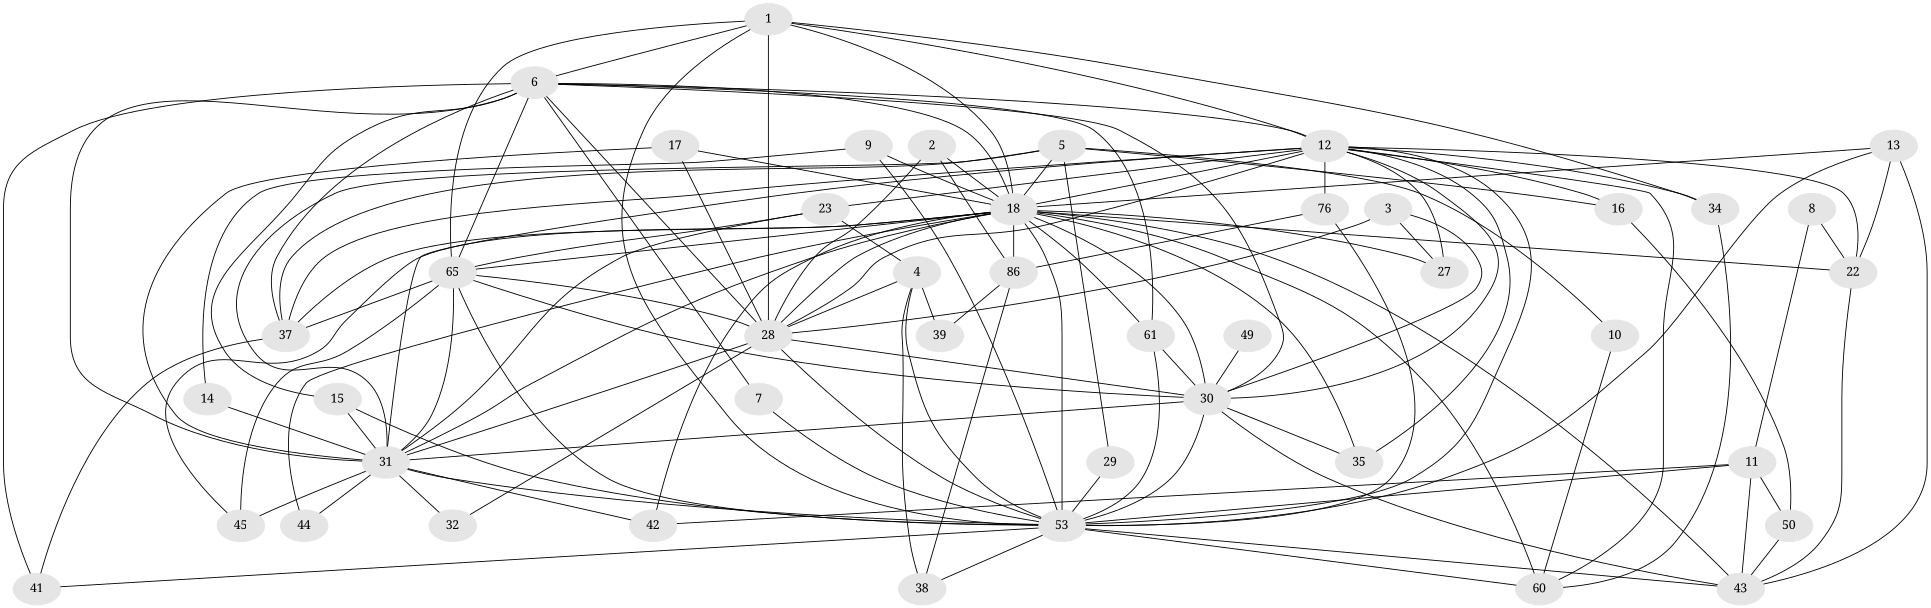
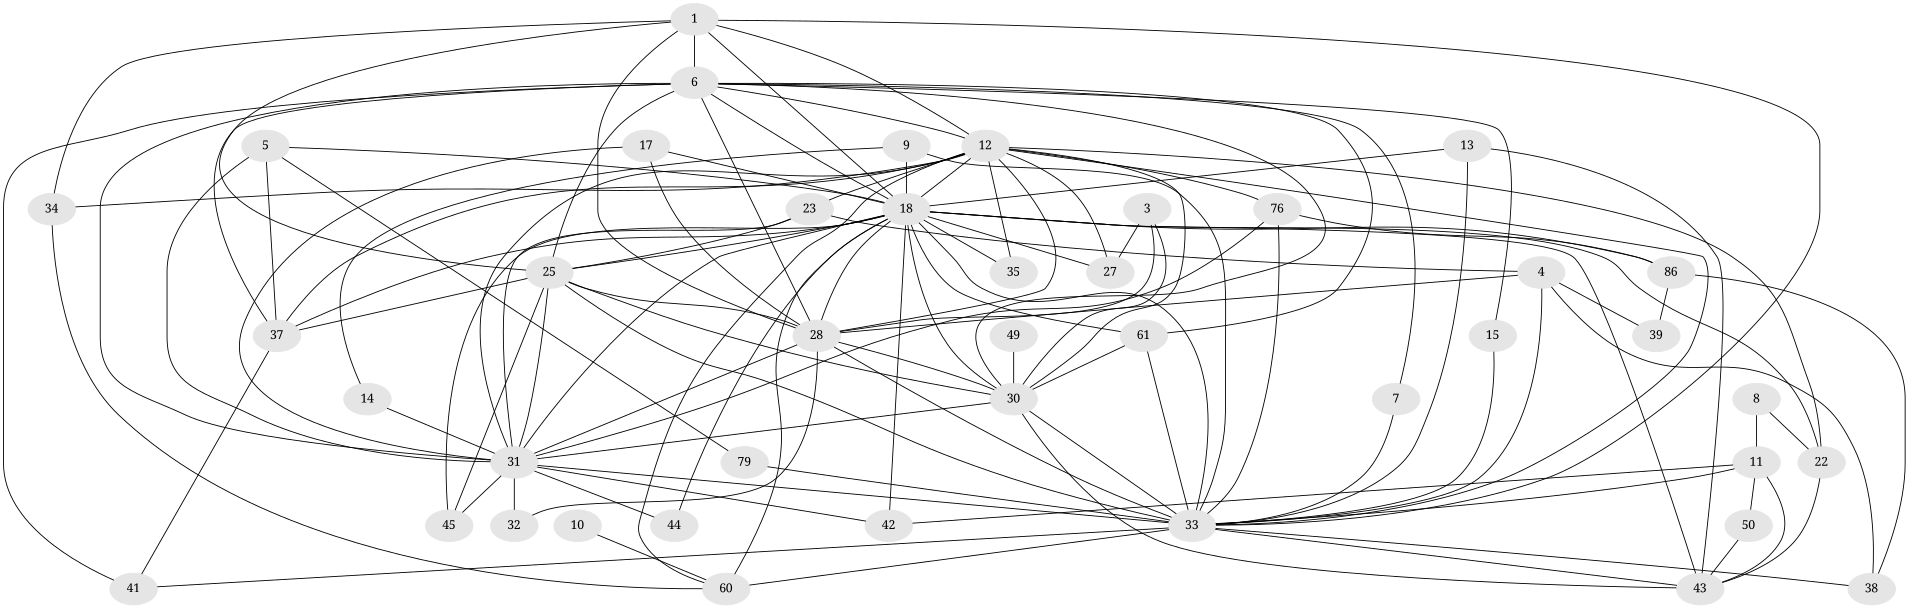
(932, 146) -> none
(1406, 189) -> none
(1619, 209) -> none
(1877, 210) -> none
(453, 273) -> (549, 273)
(362, 431) -> (884, 340)
(1283, 431) -> none
(1110, 462) -> (745, 462)
(1062, 526) -> (1192, 526)
